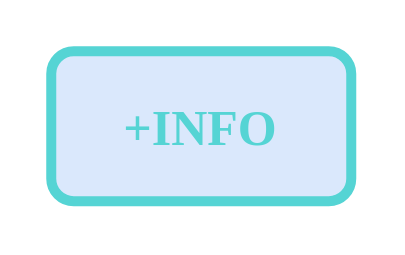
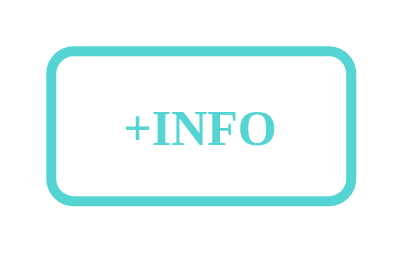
(201, 126) -> (201, 126)
